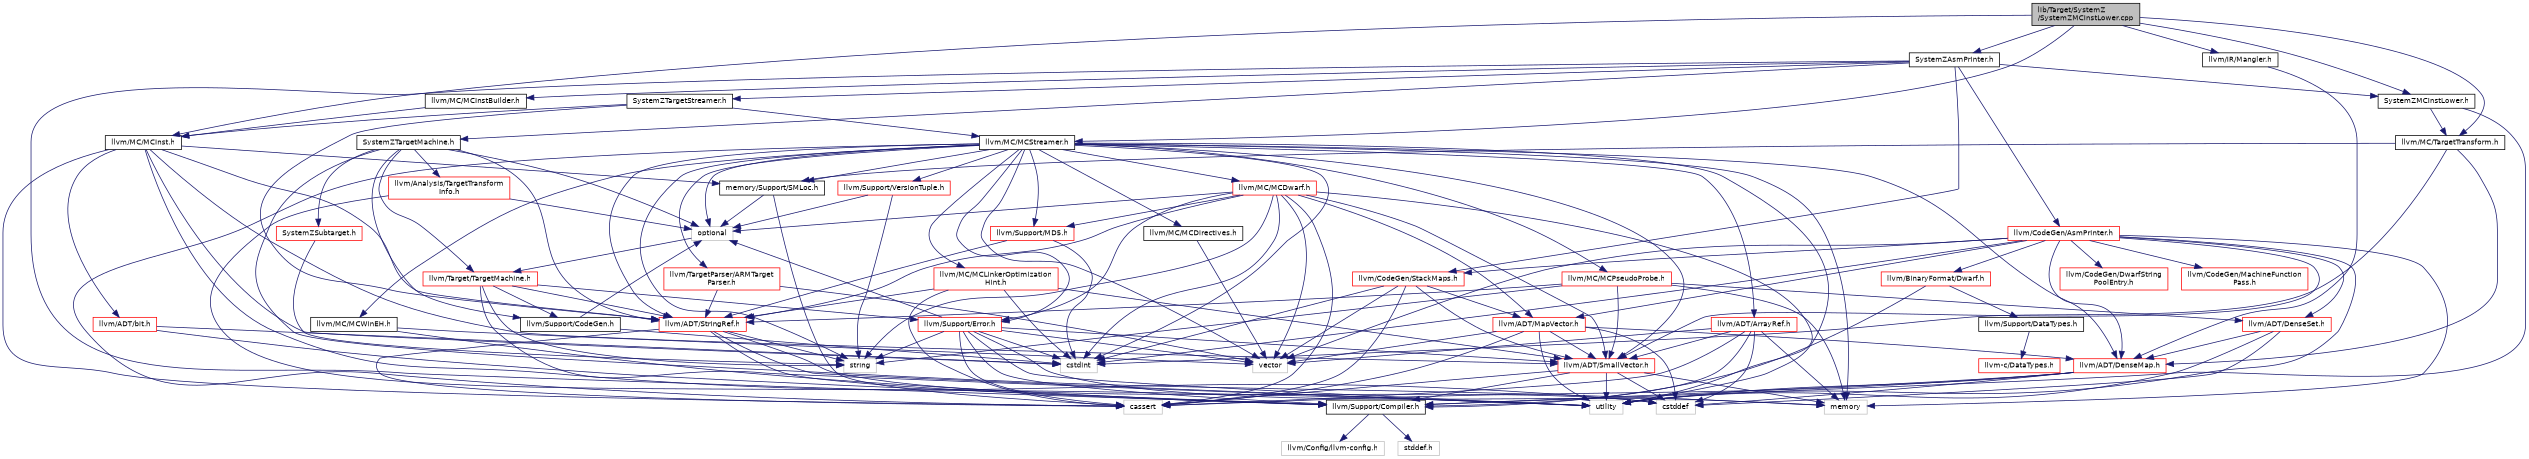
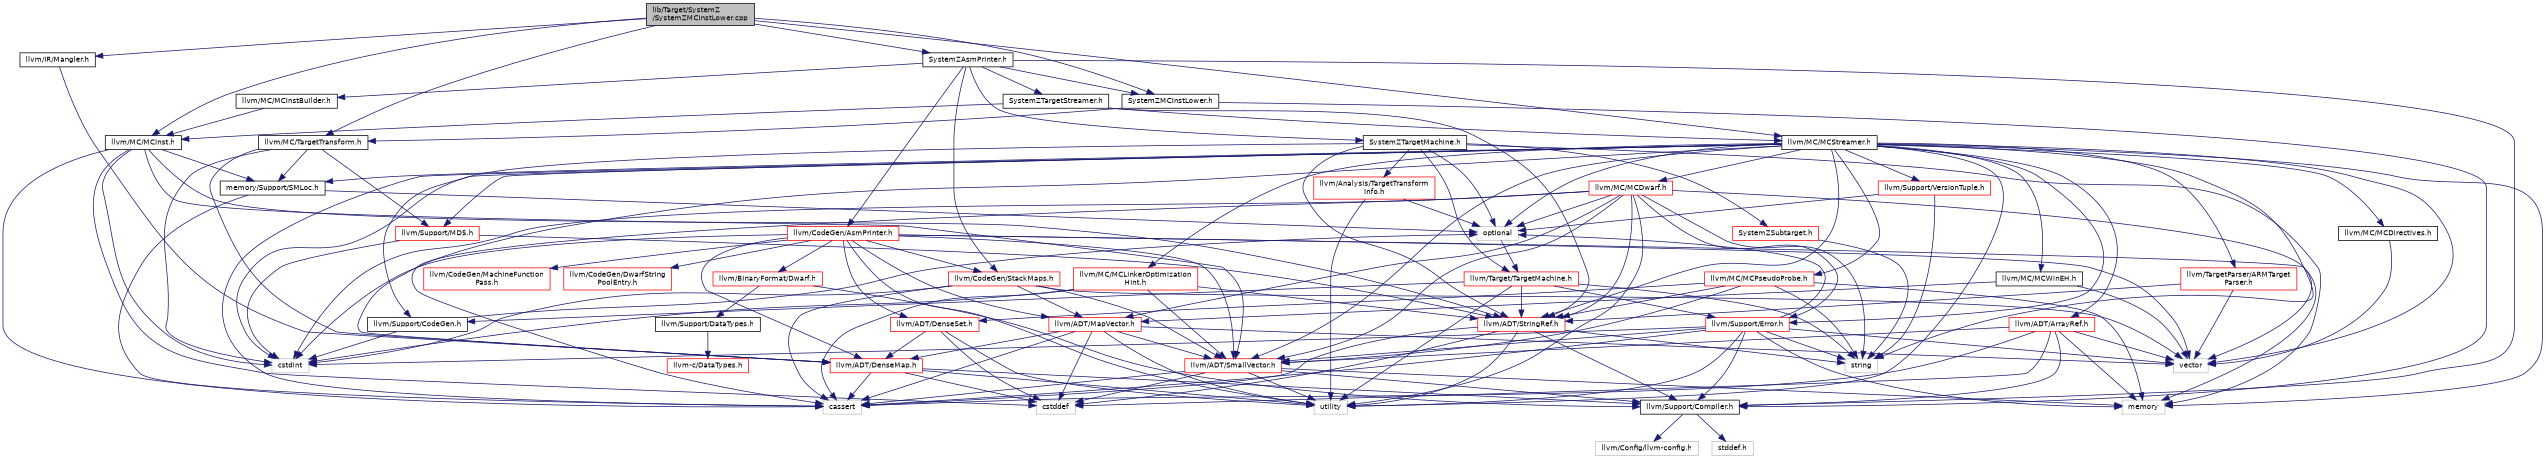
(1145, 212) -> (372, 186)
(125, 324) -> none
(857, 382) -> (1551, 303)
